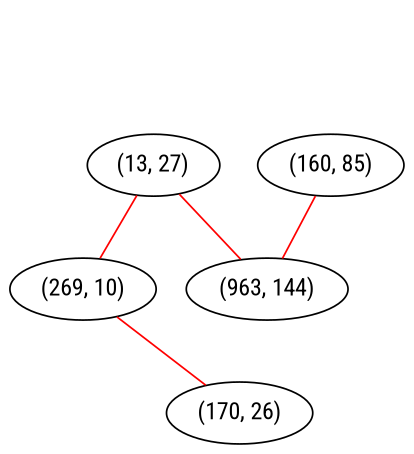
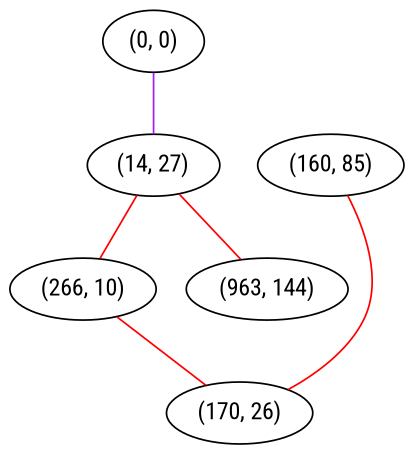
none -> (154, 41)
(154, 165) -> (154, 165)
(299, 227) -> (368, 308)
(83, 289) -> (83, 289)
